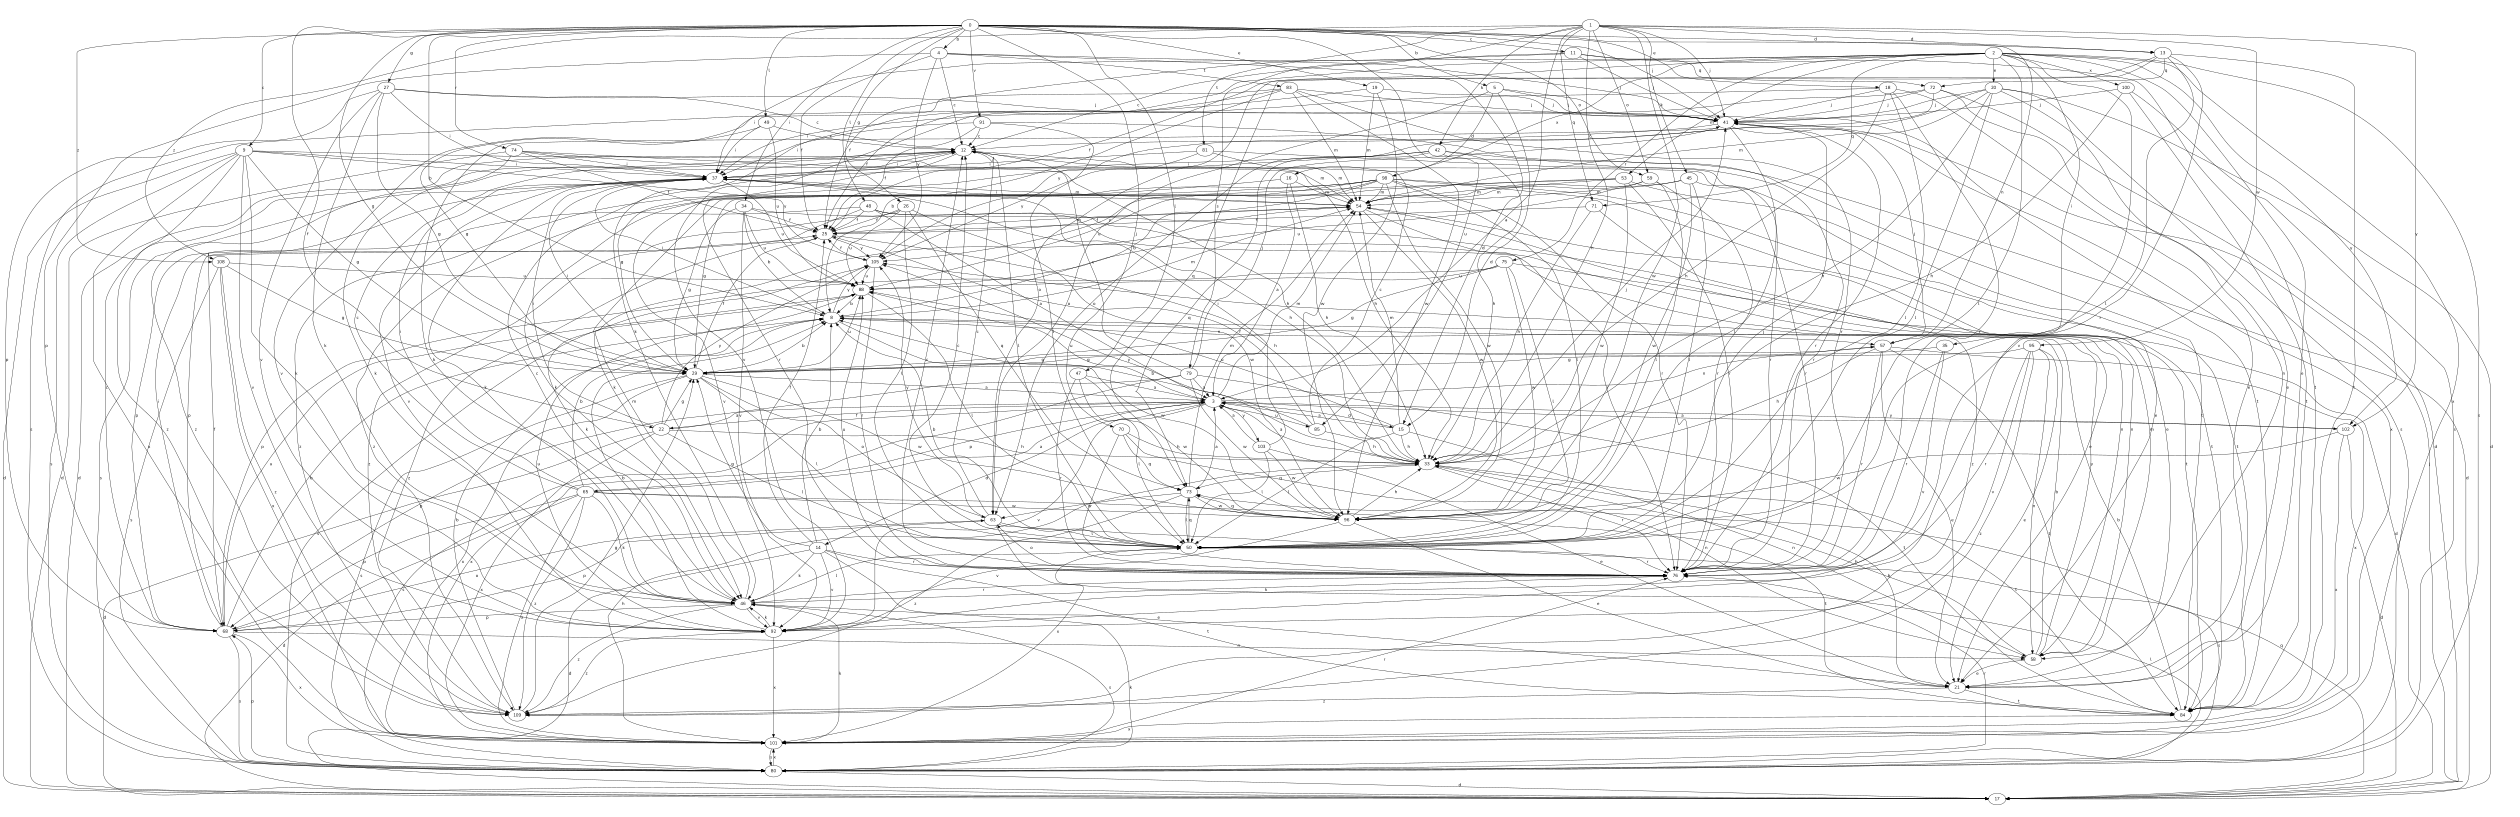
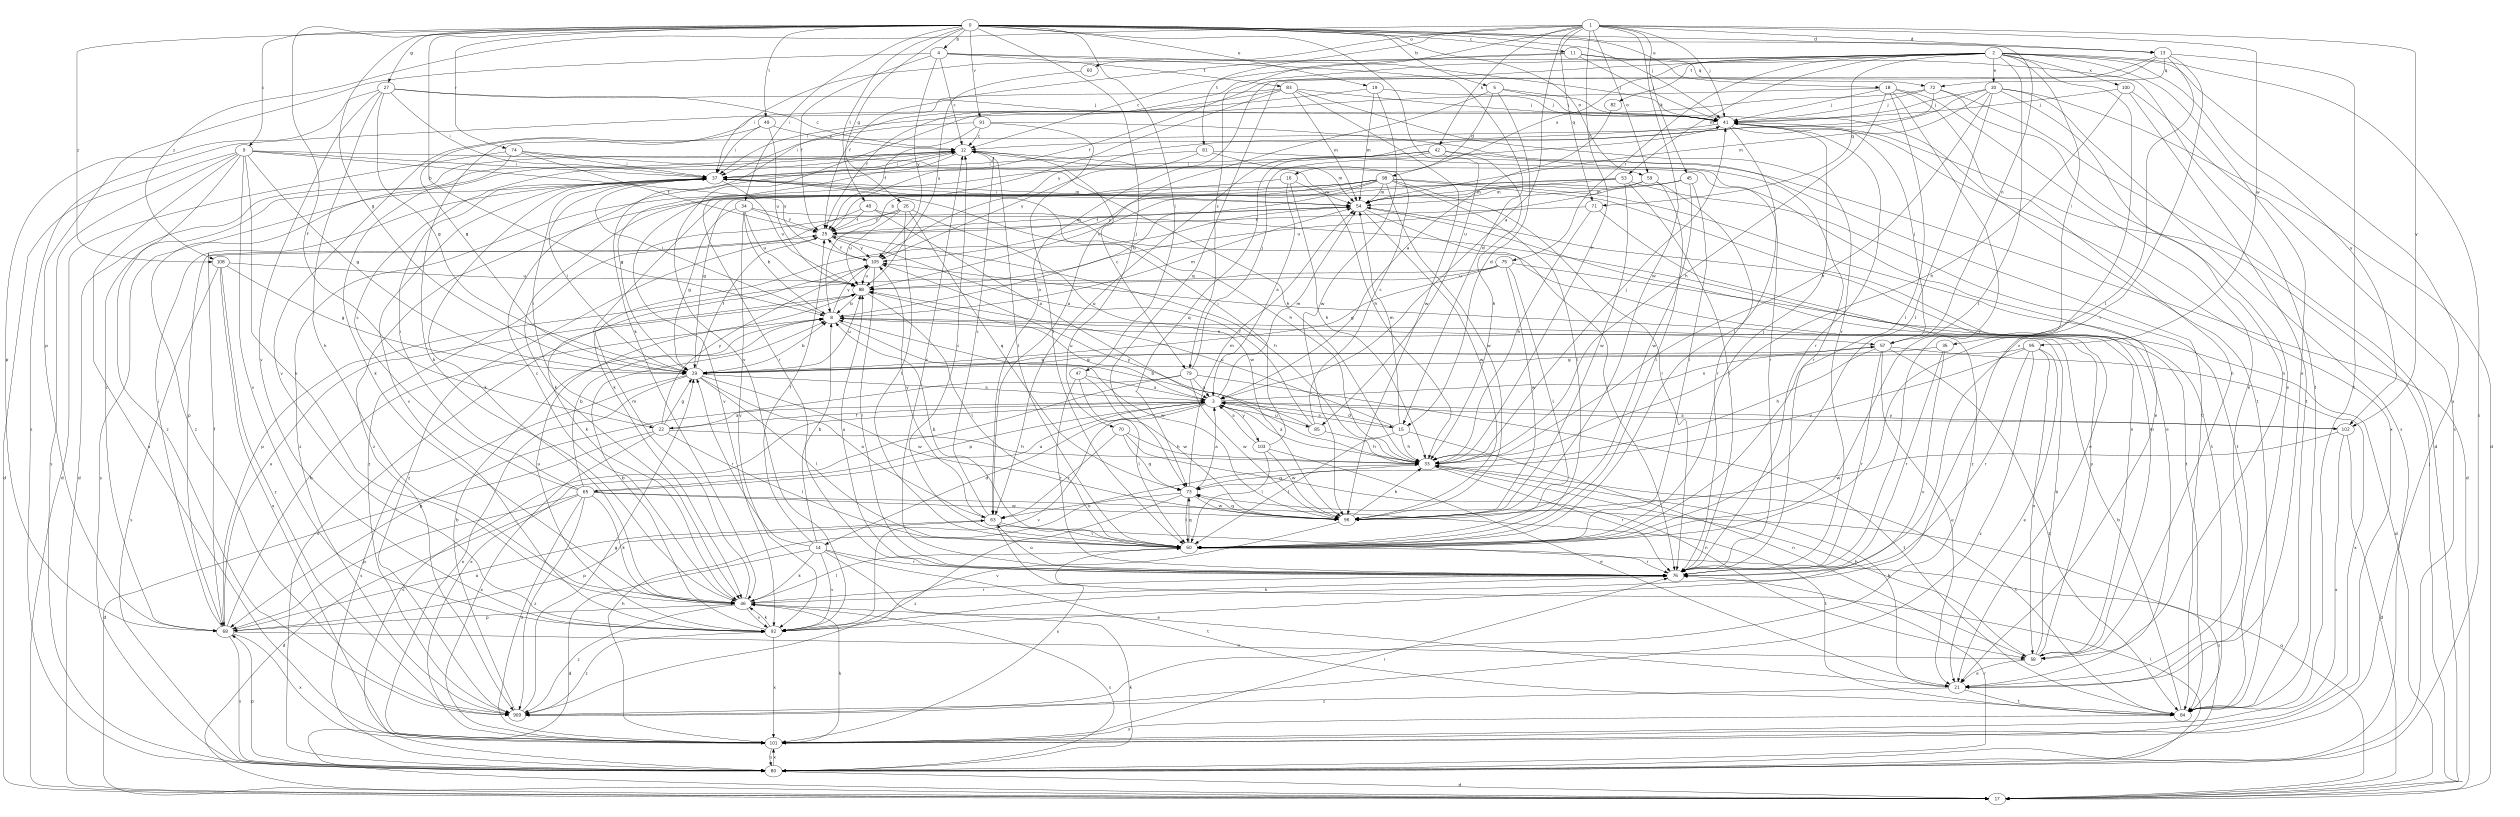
none -> (1090, 70)
none -> (1613, 105)
(794, 164) -> none
(307, 250) -> none
(1088, 259) -> (1108, 208)
(1655, 290) -> (2207, 336)
(1809, 402) -> none
(733, 464) -> (733, 464)
(1316, 566) -> (1069, 476)
(1487, 617) -> (1618, 453)
(1645, 624) -> none
(517, 715) -> (517, 715)
